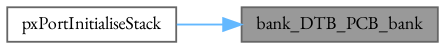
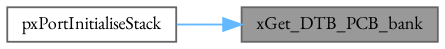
(340, 25) -> (340, 25)
